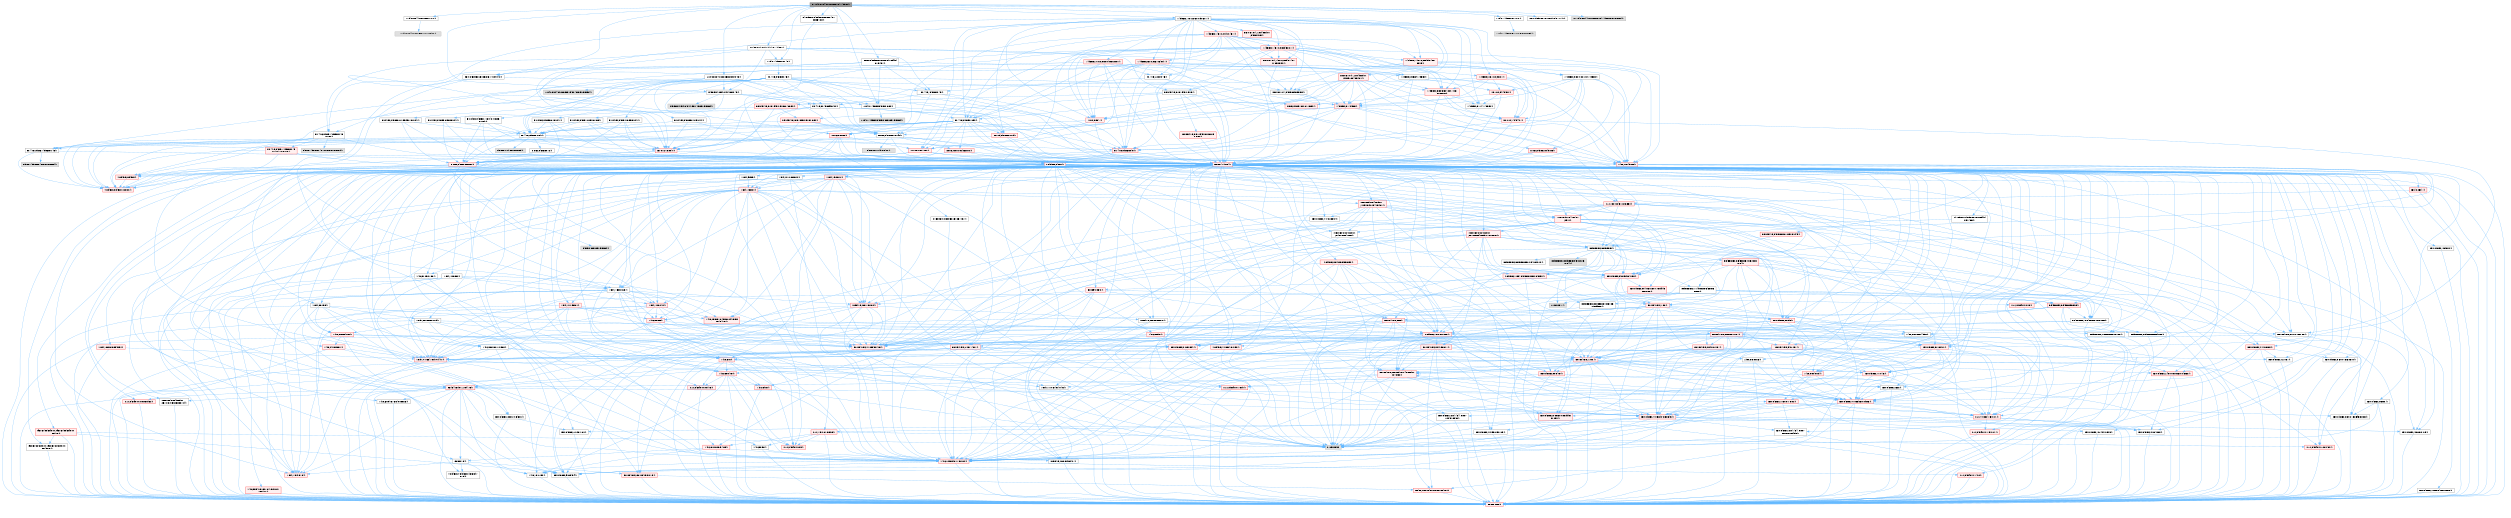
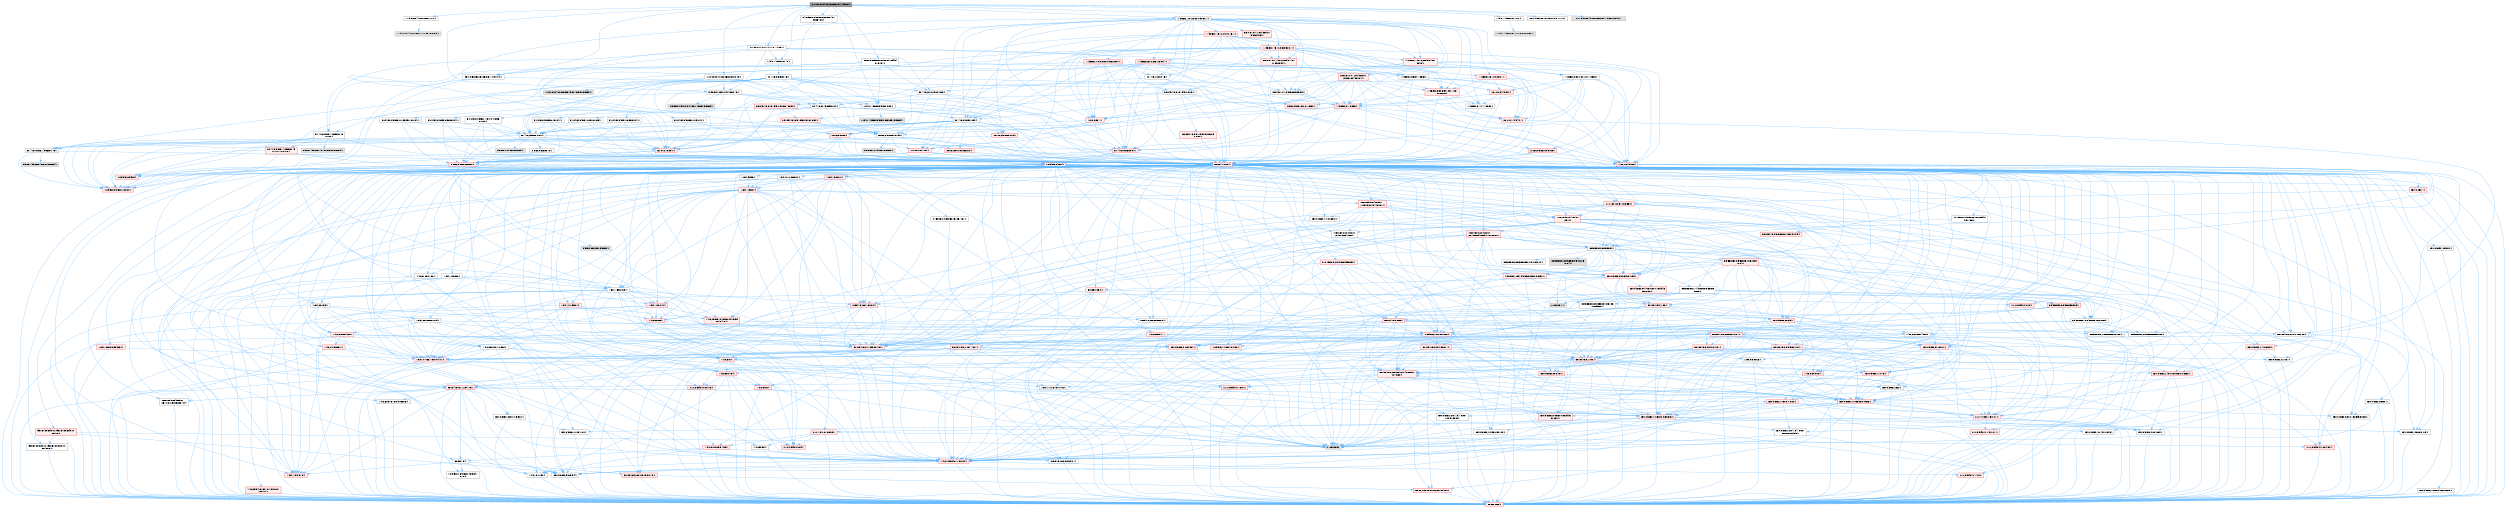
(1599, 19) -> (1599, 19)
(418, 34) -> (418, 34)
(932, 92) -> (932, 92)
(879, 151) -> (879, 151)
(1183, 154) -> none
(598, 234) -> (749, 346)
(1339, 262) -> (1339, 262)
(1787, 347) -> (1787, 347)
(2340, 360) -> none
(1858, 363) -> (2087, 403)
(139, 402) -> none
